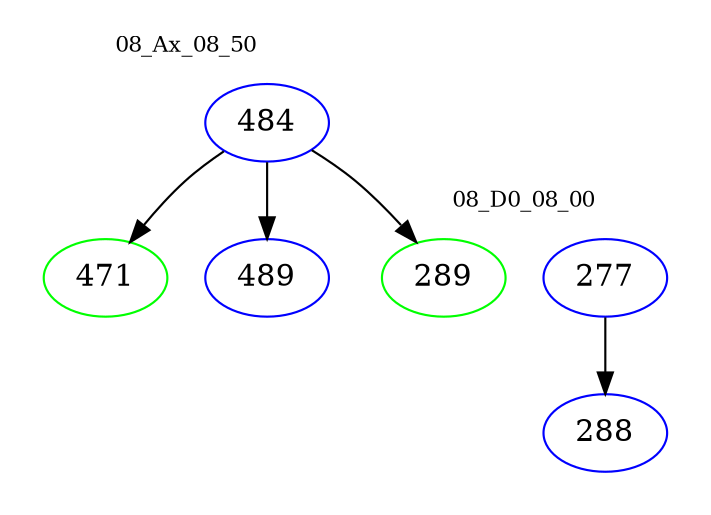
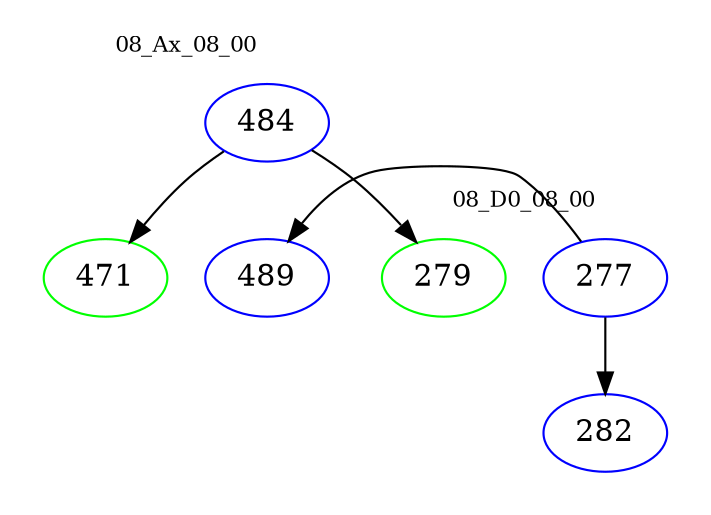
(186, 46) -> (186, 46)
(267, 190) -> (447, 166)
(444, 278) -> (444, 278)
(605, 433) -> (605, 433)
